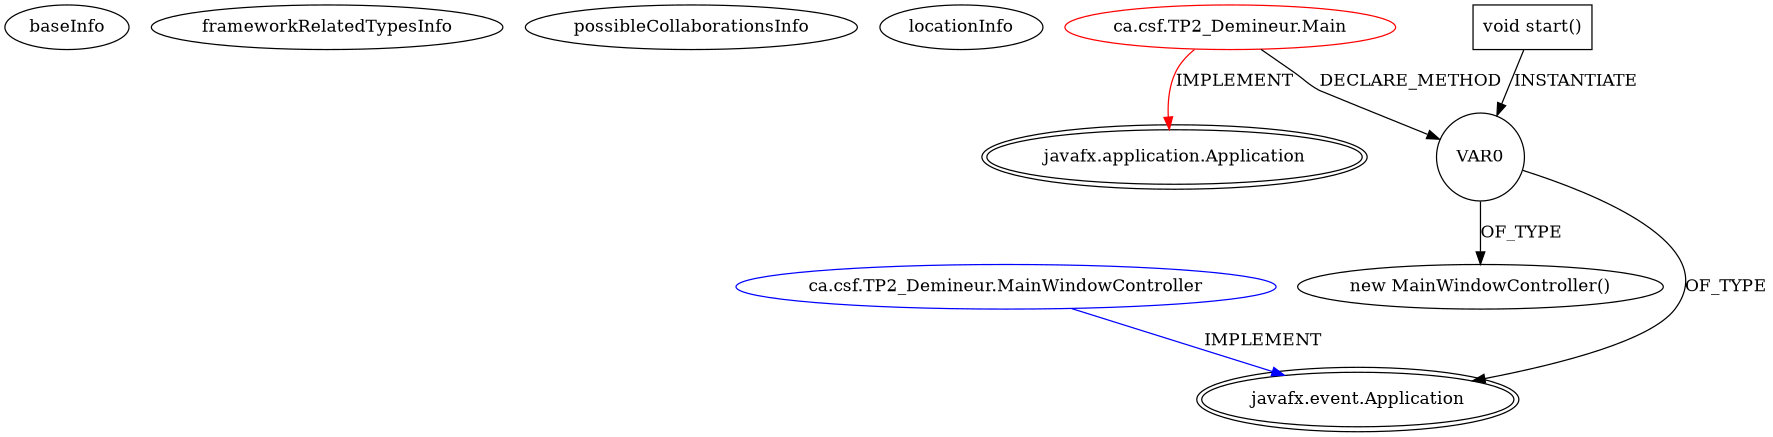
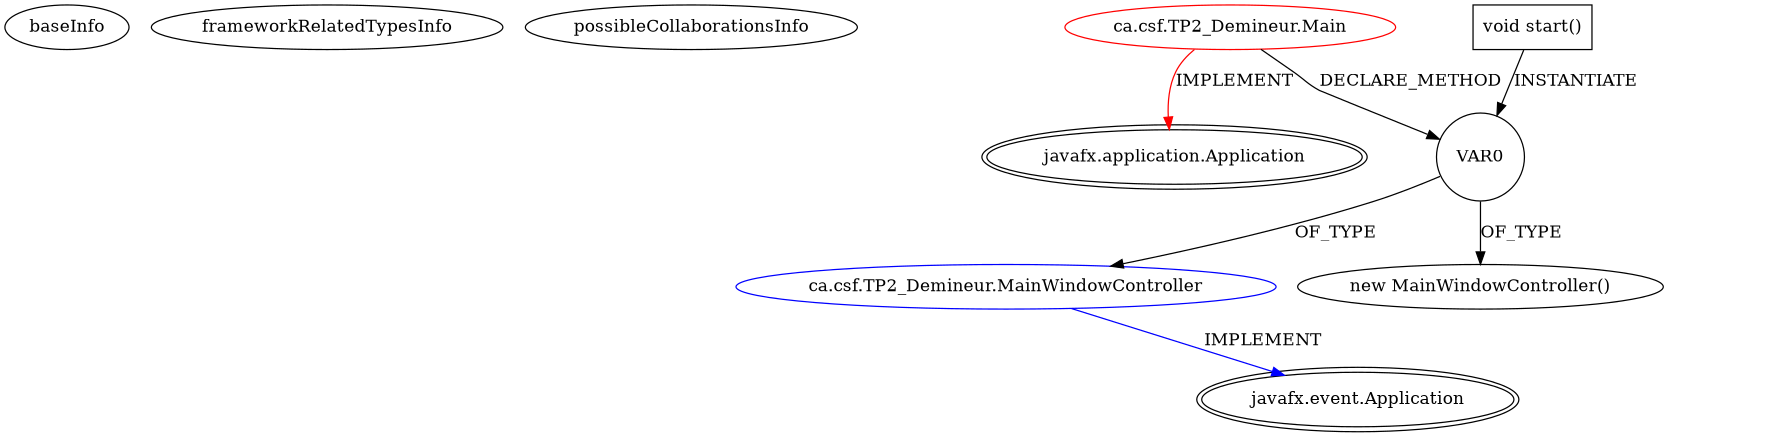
(961, 27) -> none
(1681, 295) -> (1284, 227)
